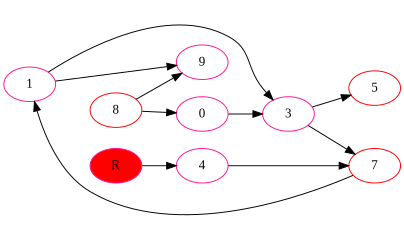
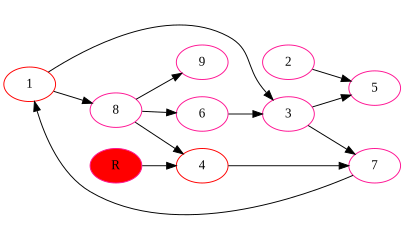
none -> (288, 62)
(111, 74) -> (68, 96)
(30, 84) -> (30, 84)
(375, 88) -> (375, 88)
(116, 110) -> (116, 110)
(202, 114) -> (202, 114)
none -> (155, 135)
(202, 166) -> (202, 166)
(375, 166) -> (375, 166)
